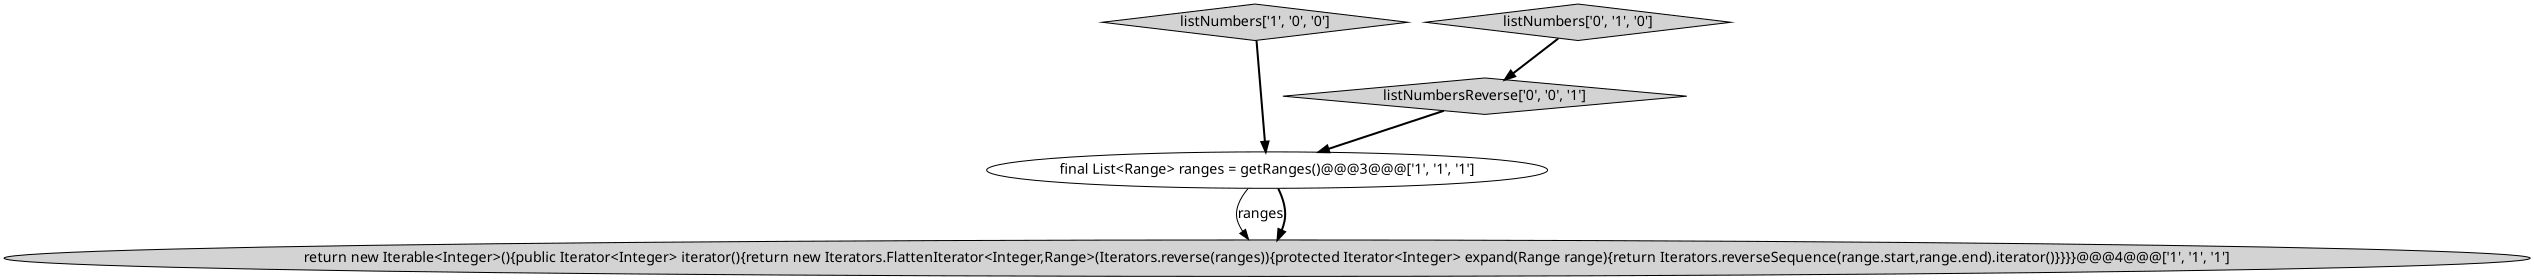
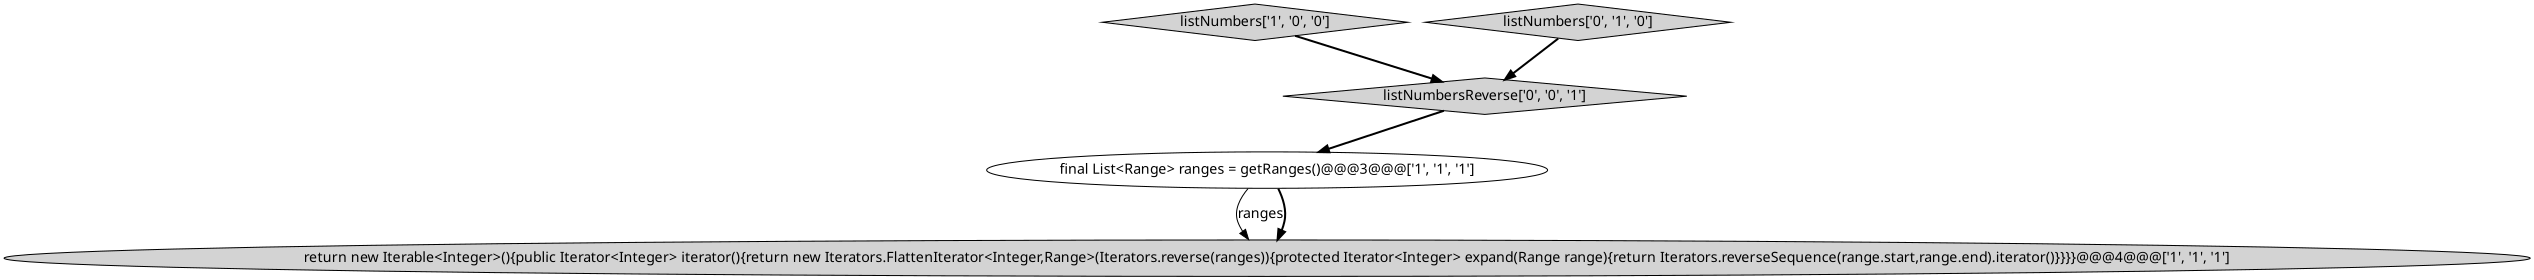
(1261, 91) -> (1364, 57)
